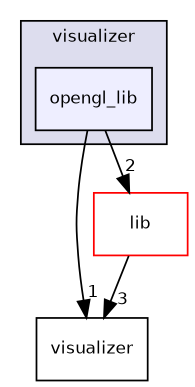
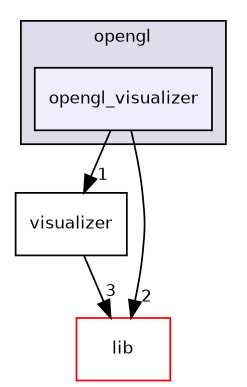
(94, 37) -> (123, 37)
(94, 99) -> (123, 99)
(120, 279) -> (94, 279)
